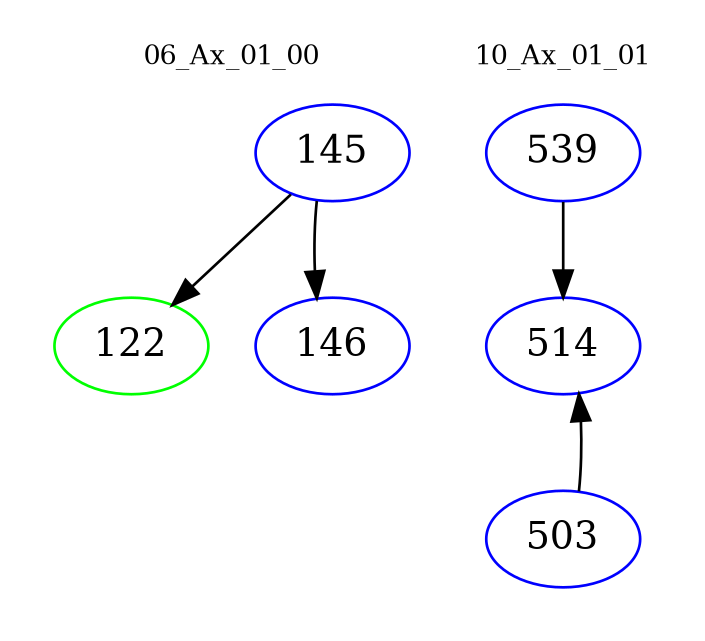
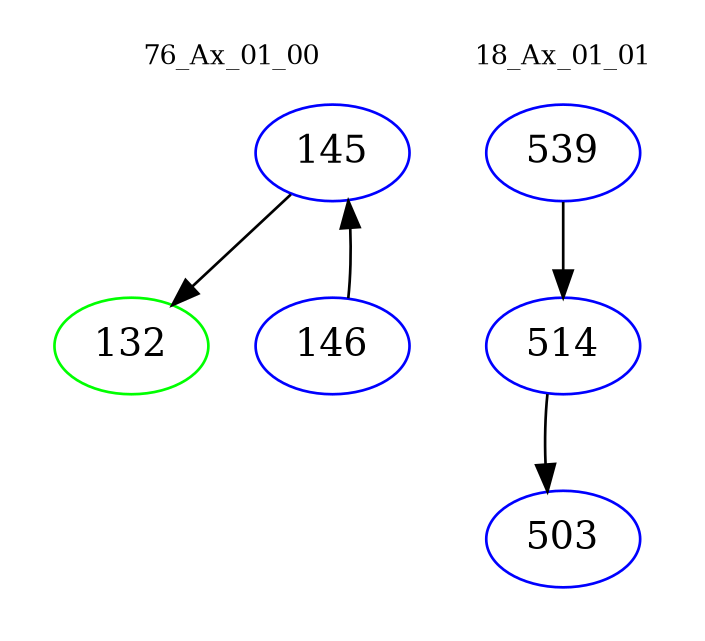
(232, 58) -> (232, 58)
(563, 58) -> (563, 58)
(315, 236) -> (350, 263)
(131, 346) -> (131, 346)
(581, 456) -> (545, 429)
